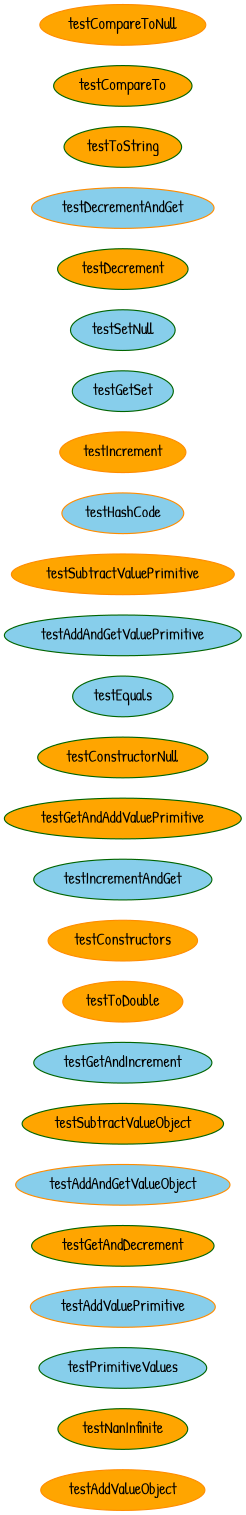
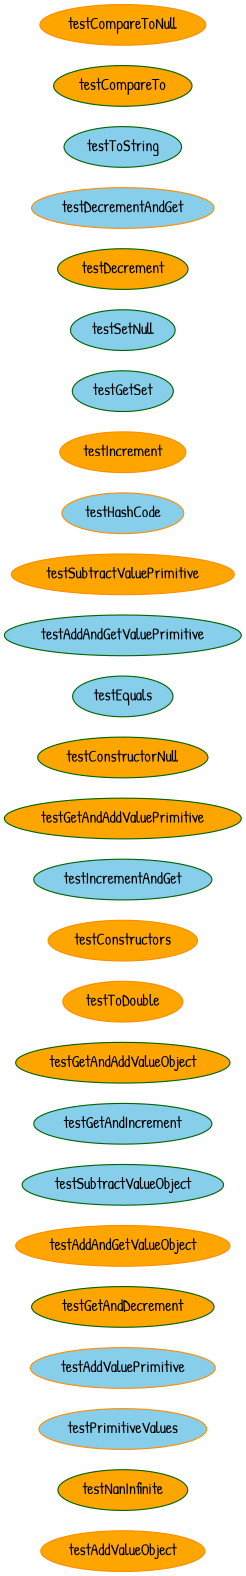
(123, 147) -> (123, 147)
none -> (123, 1063)
(123, 1124) -> (123, 1185)
(123, 1185) -> (123, 1246)
(123, 1368) -> (123, 1429)
